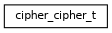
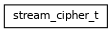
(56, 16) -> (56, 16)
